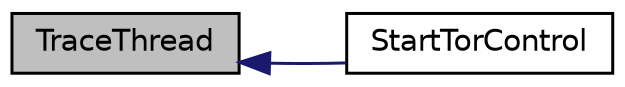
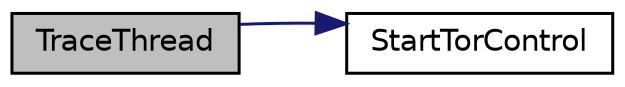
(308, 64) -> (278, 23)
